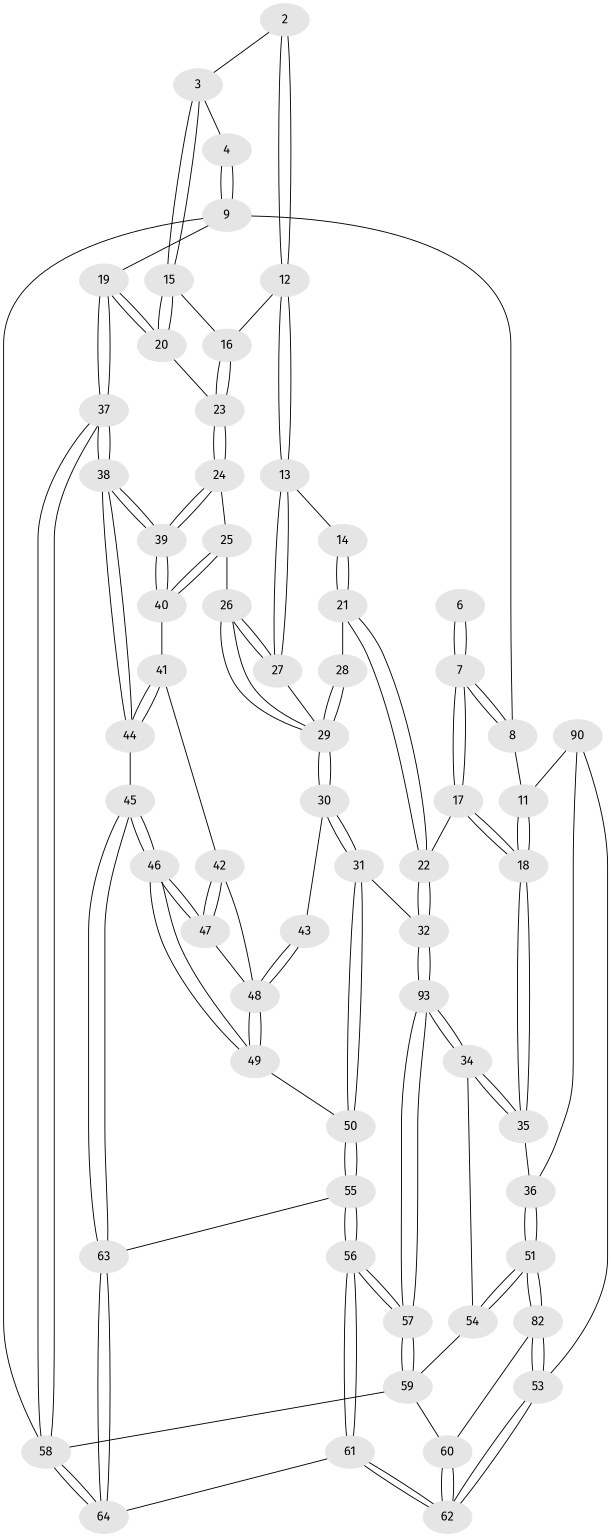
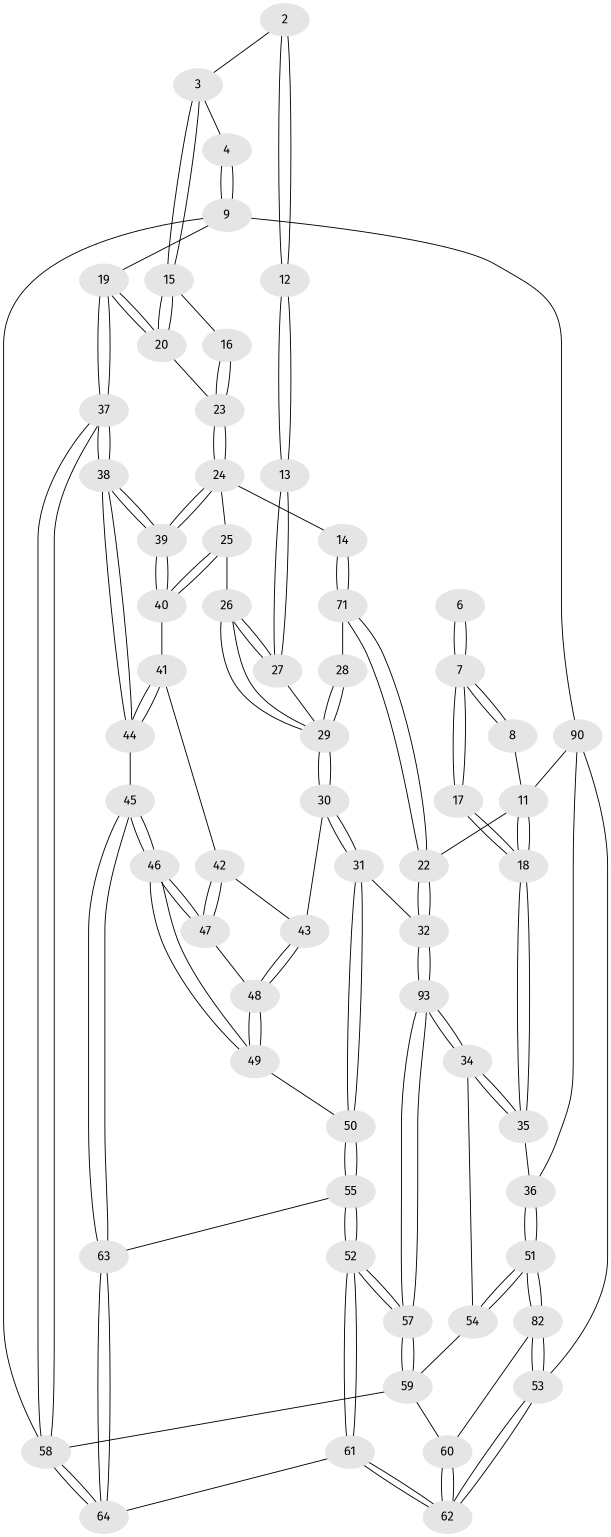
(256, 313) -> none
(511, 374) -> (561, 352)
(314, 508) -> (273, 504)
(343, 606) -> (343, 606)
(441, 834) -> (474, 834)
(242, 930) -> (262, 899)
(351, 1257) -> (351, 1257)
